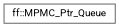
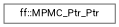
(60, 14) -> (60, 14)
